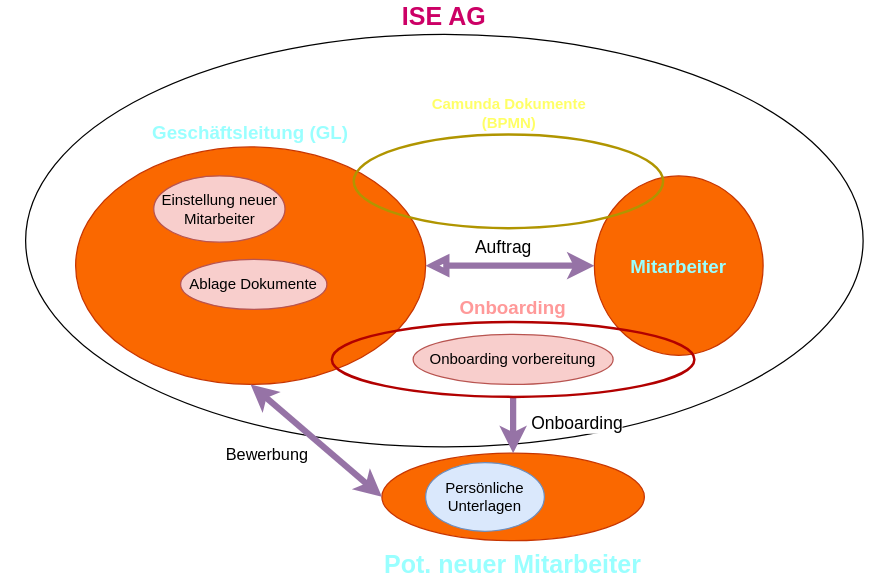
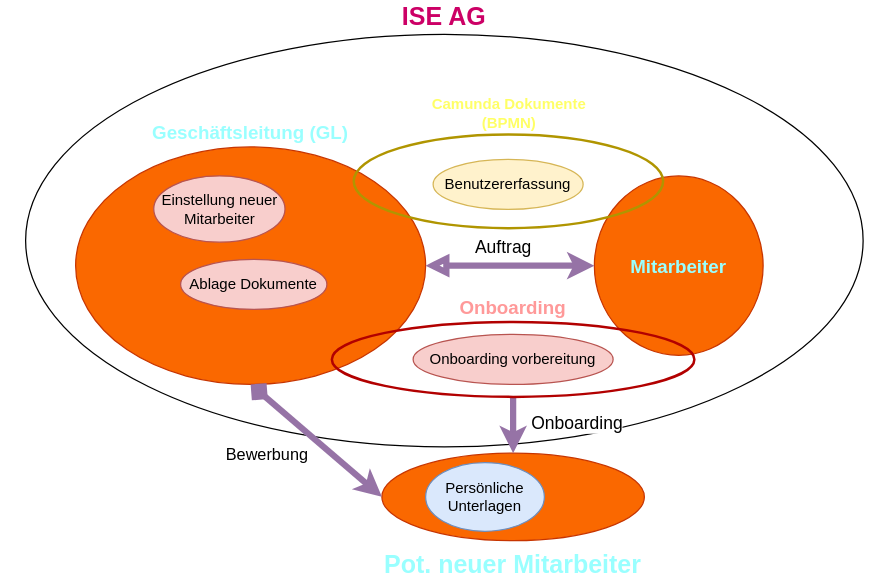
none -> (508, 184)
(265, 397) -> (267, 399)
